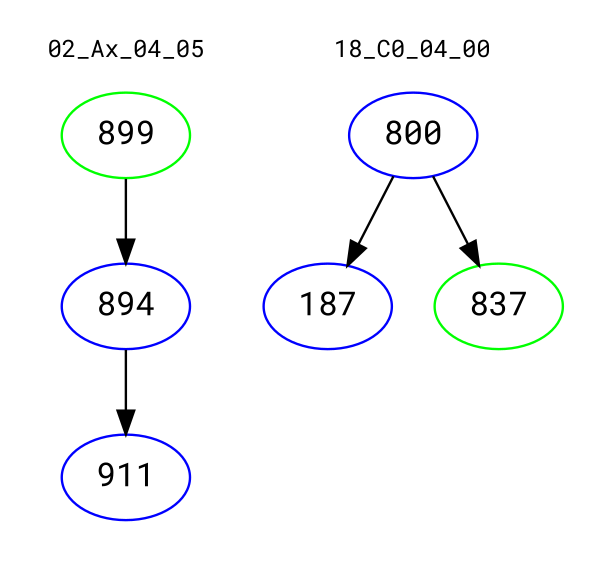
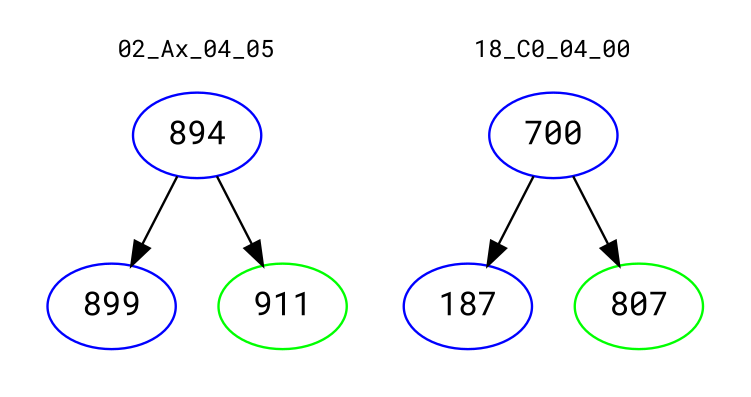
(126, 135) -> (112, 306)
(413, 135) -> (553, 135)
(126, 209) -> (160, 210)
(499, 306) -> (639, 306)
(126, 477) -> (283, 306)
